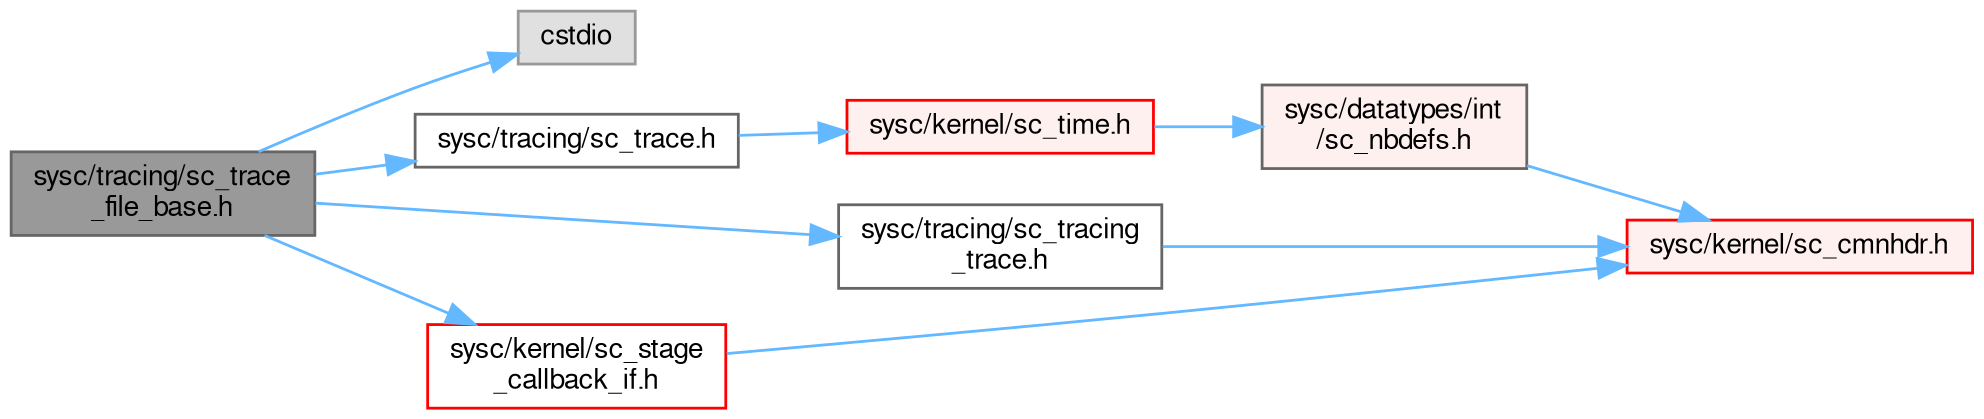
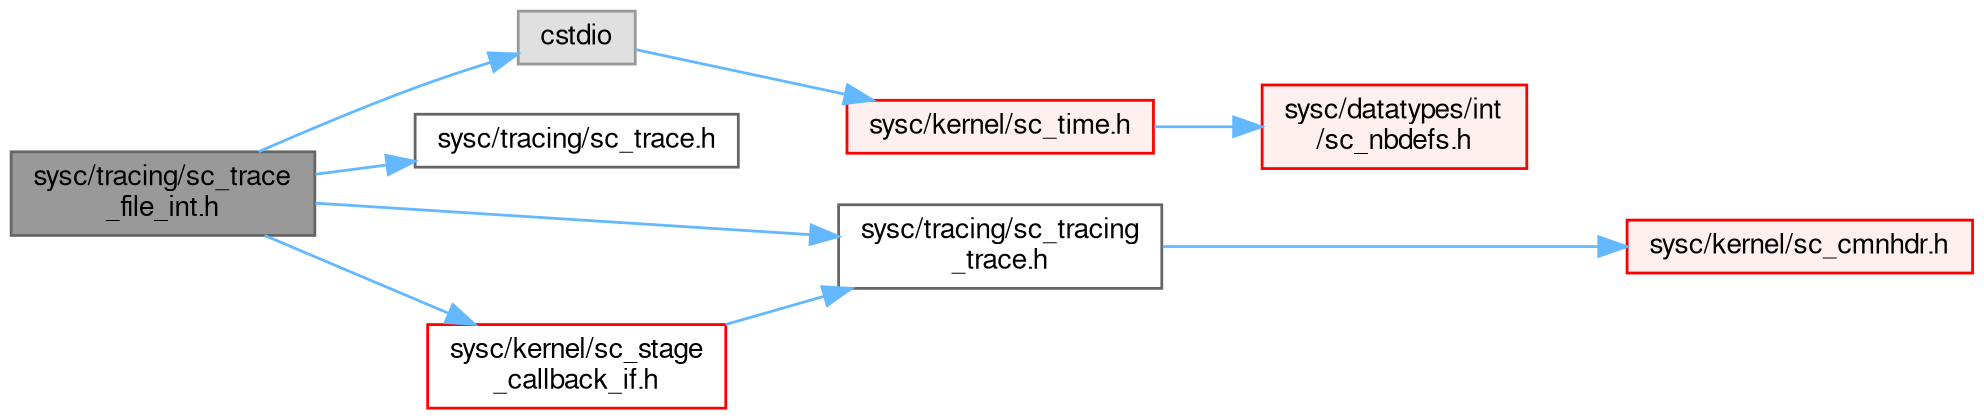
(1394, 127) -> (1394, 127)
(779, 134) -> (741, 72)
(1604, 189) -> none
(163, 194) -> (163, 194)
(1162, 313) -> (775, 310)
